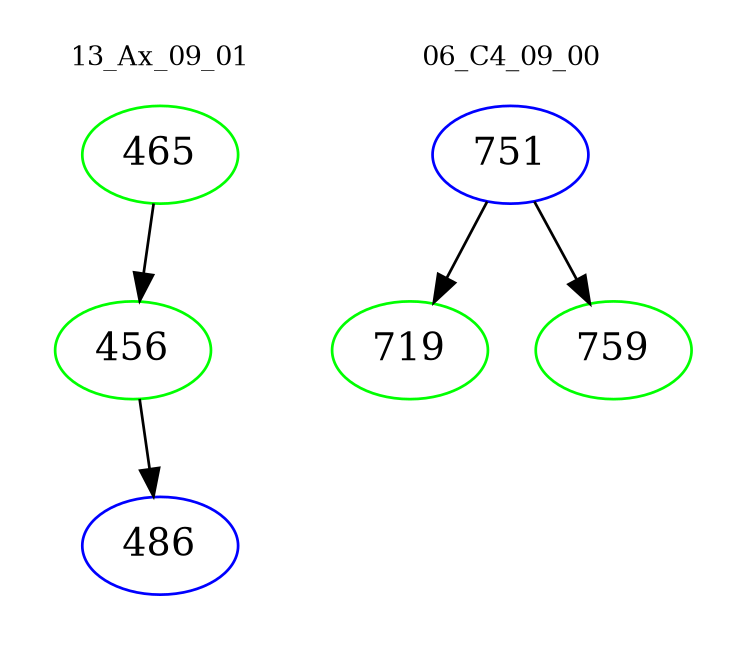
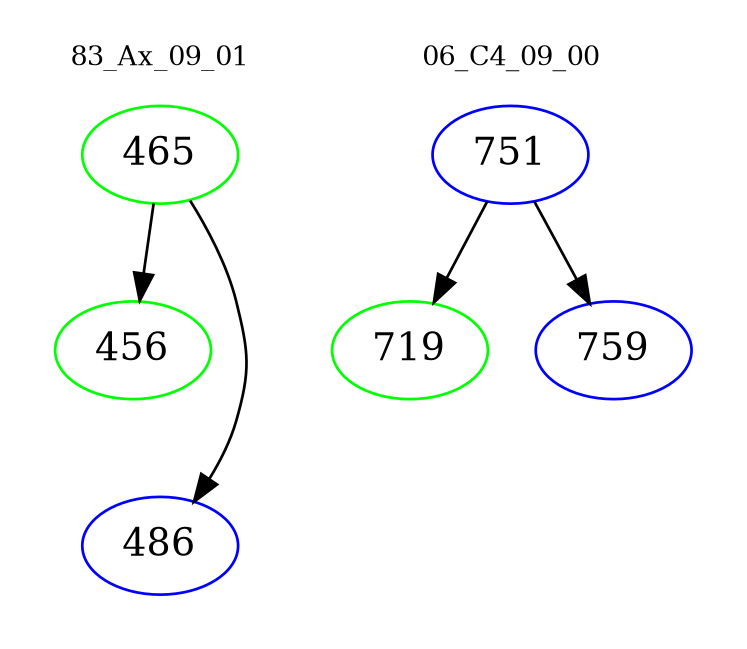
(160, 58) -> (160, 58)
(614, 350) -> (614, 350)
(145, 434) -> (244, 338)
